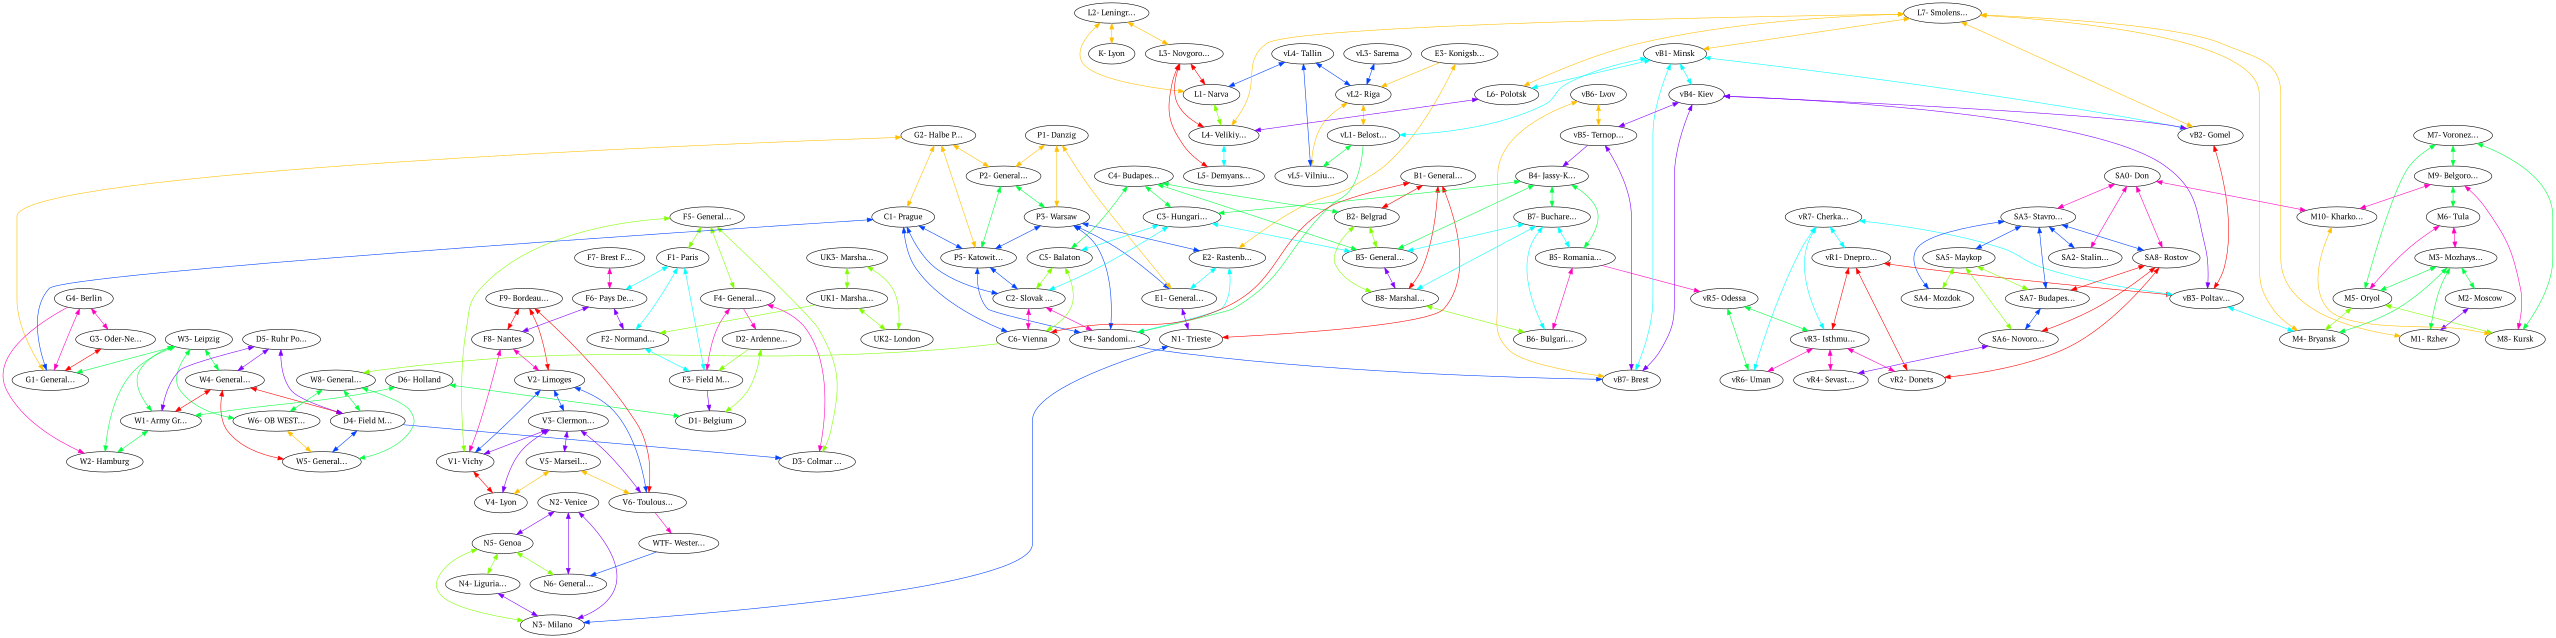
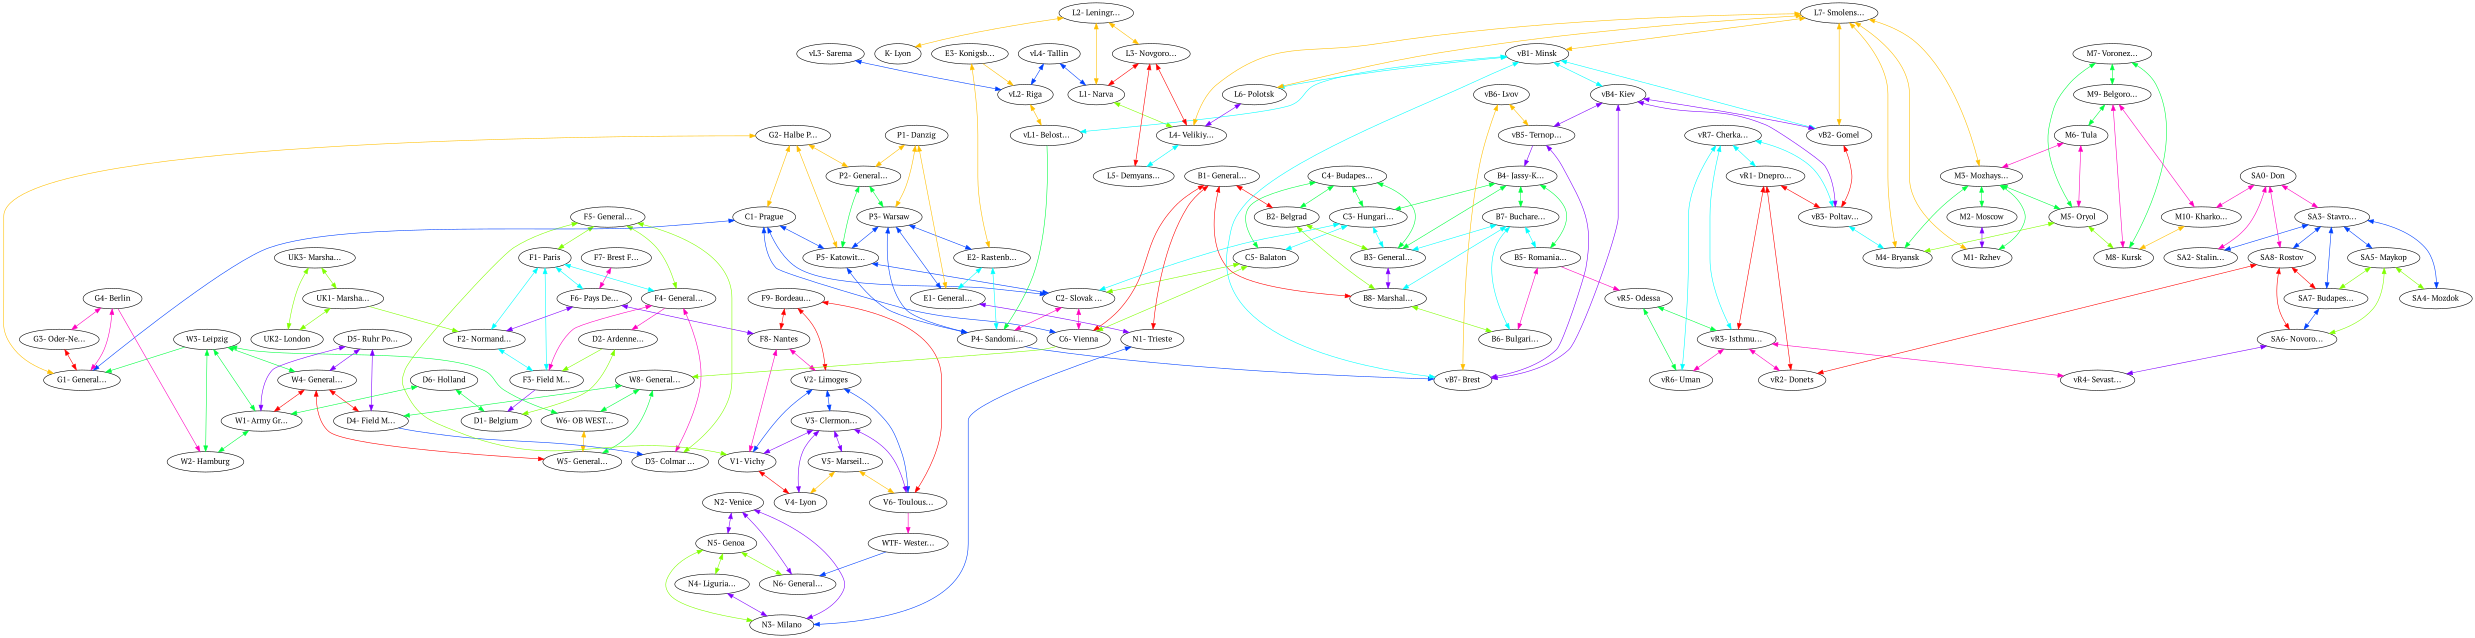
none -> (1944, 76)
(1311, 176) -> none
none -> (611, 278)
(345, 441) -> none
